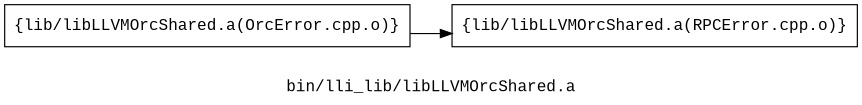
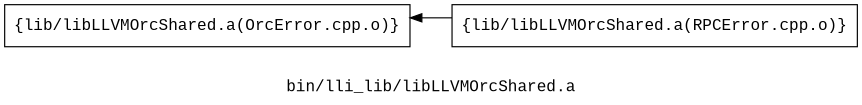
(425, 34) -> (437, 18)
